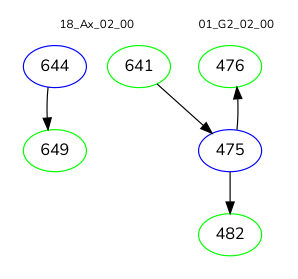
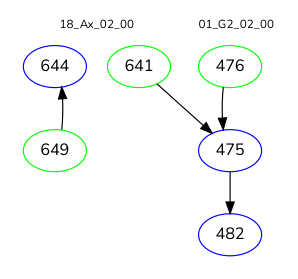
(47, 103) -> (63, 114)
(238, 114) -> (222, 103)
(230, 235) -> (230, 235)
